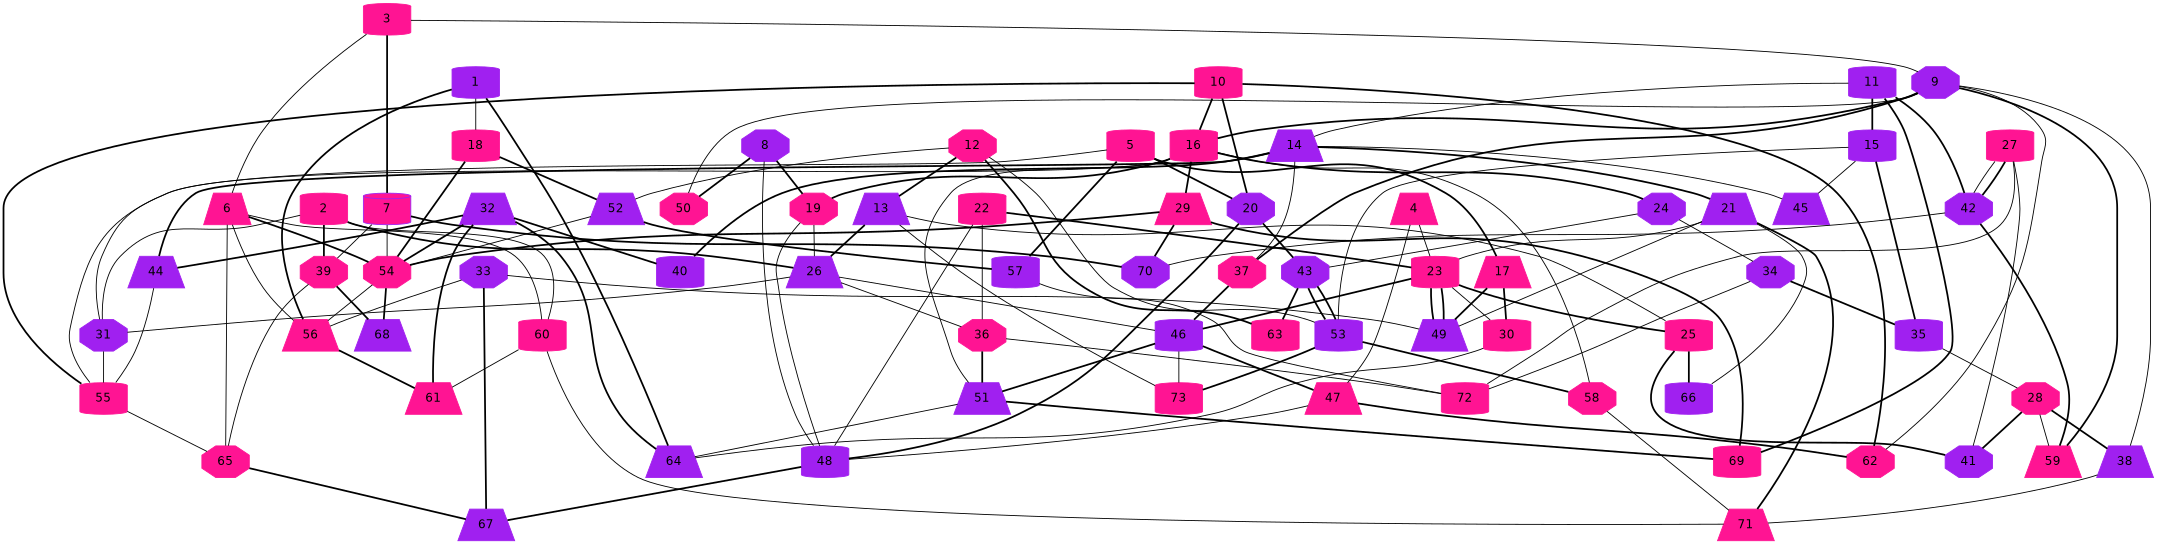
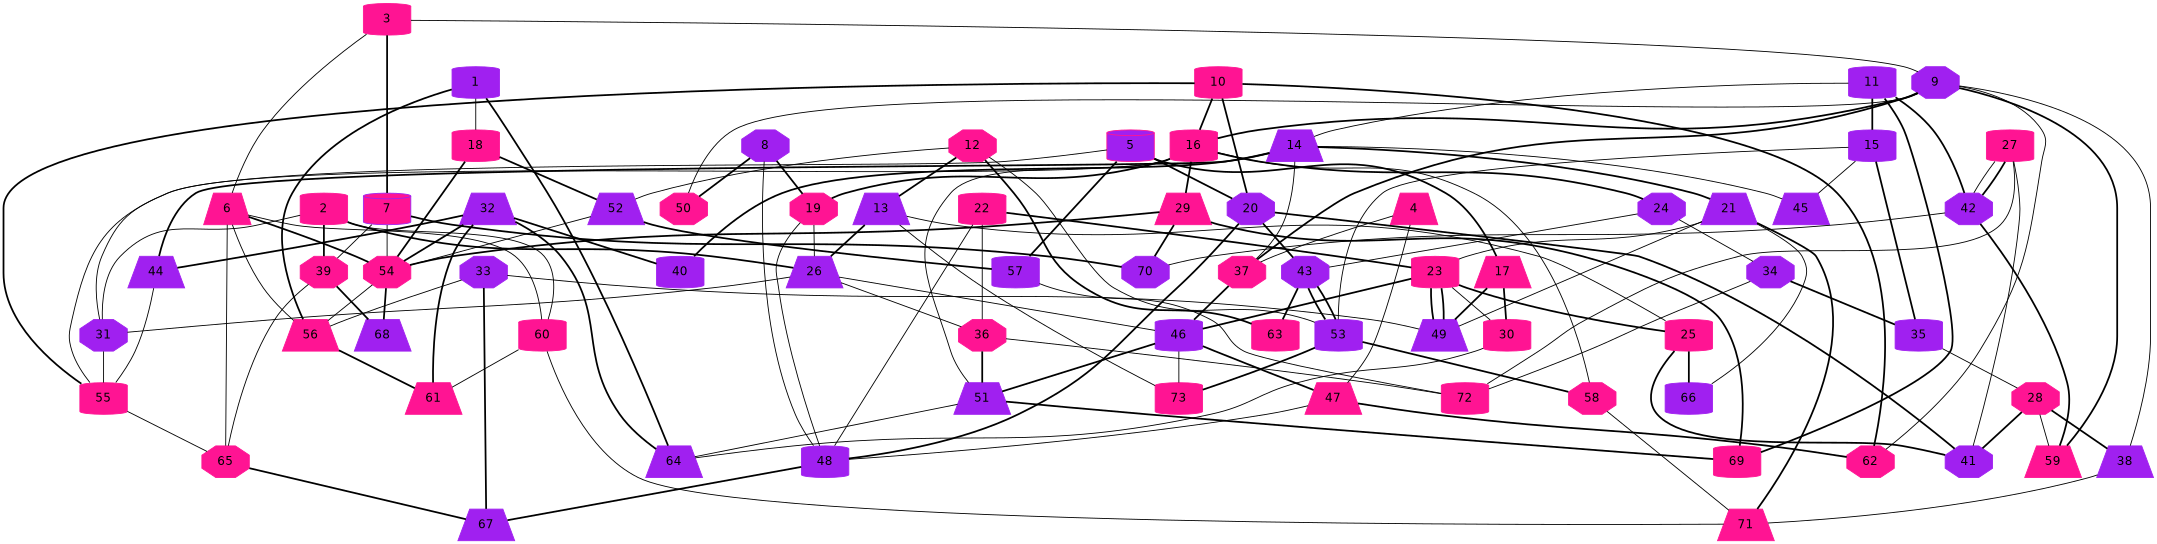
(1131, 146) -> (1131, 146)
(1426, 244) -> (1333, 235)
none -> (1641, 257)
